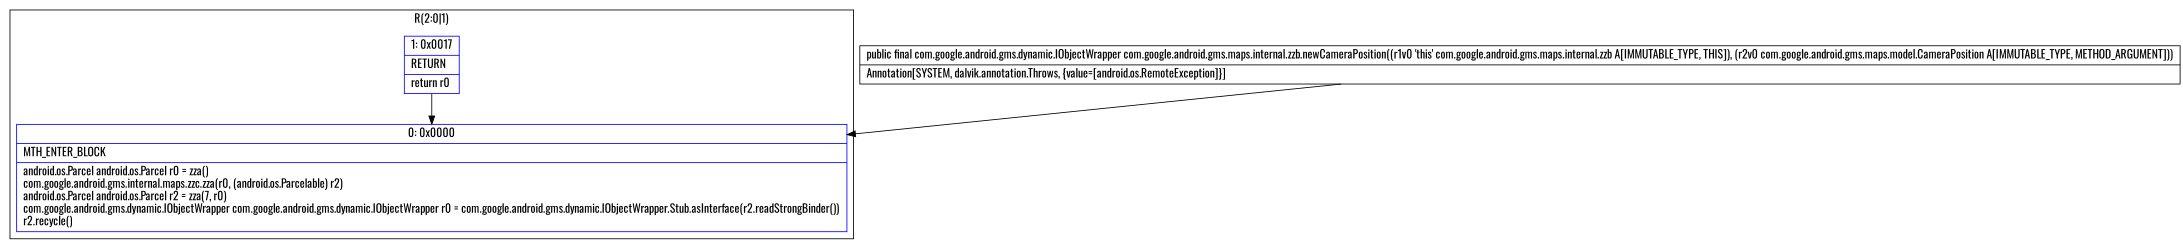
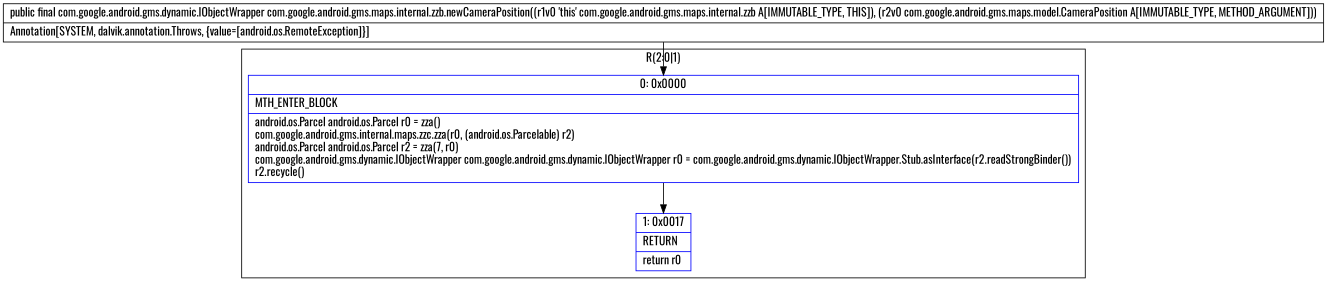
(432, 105) -> (663, 194)
